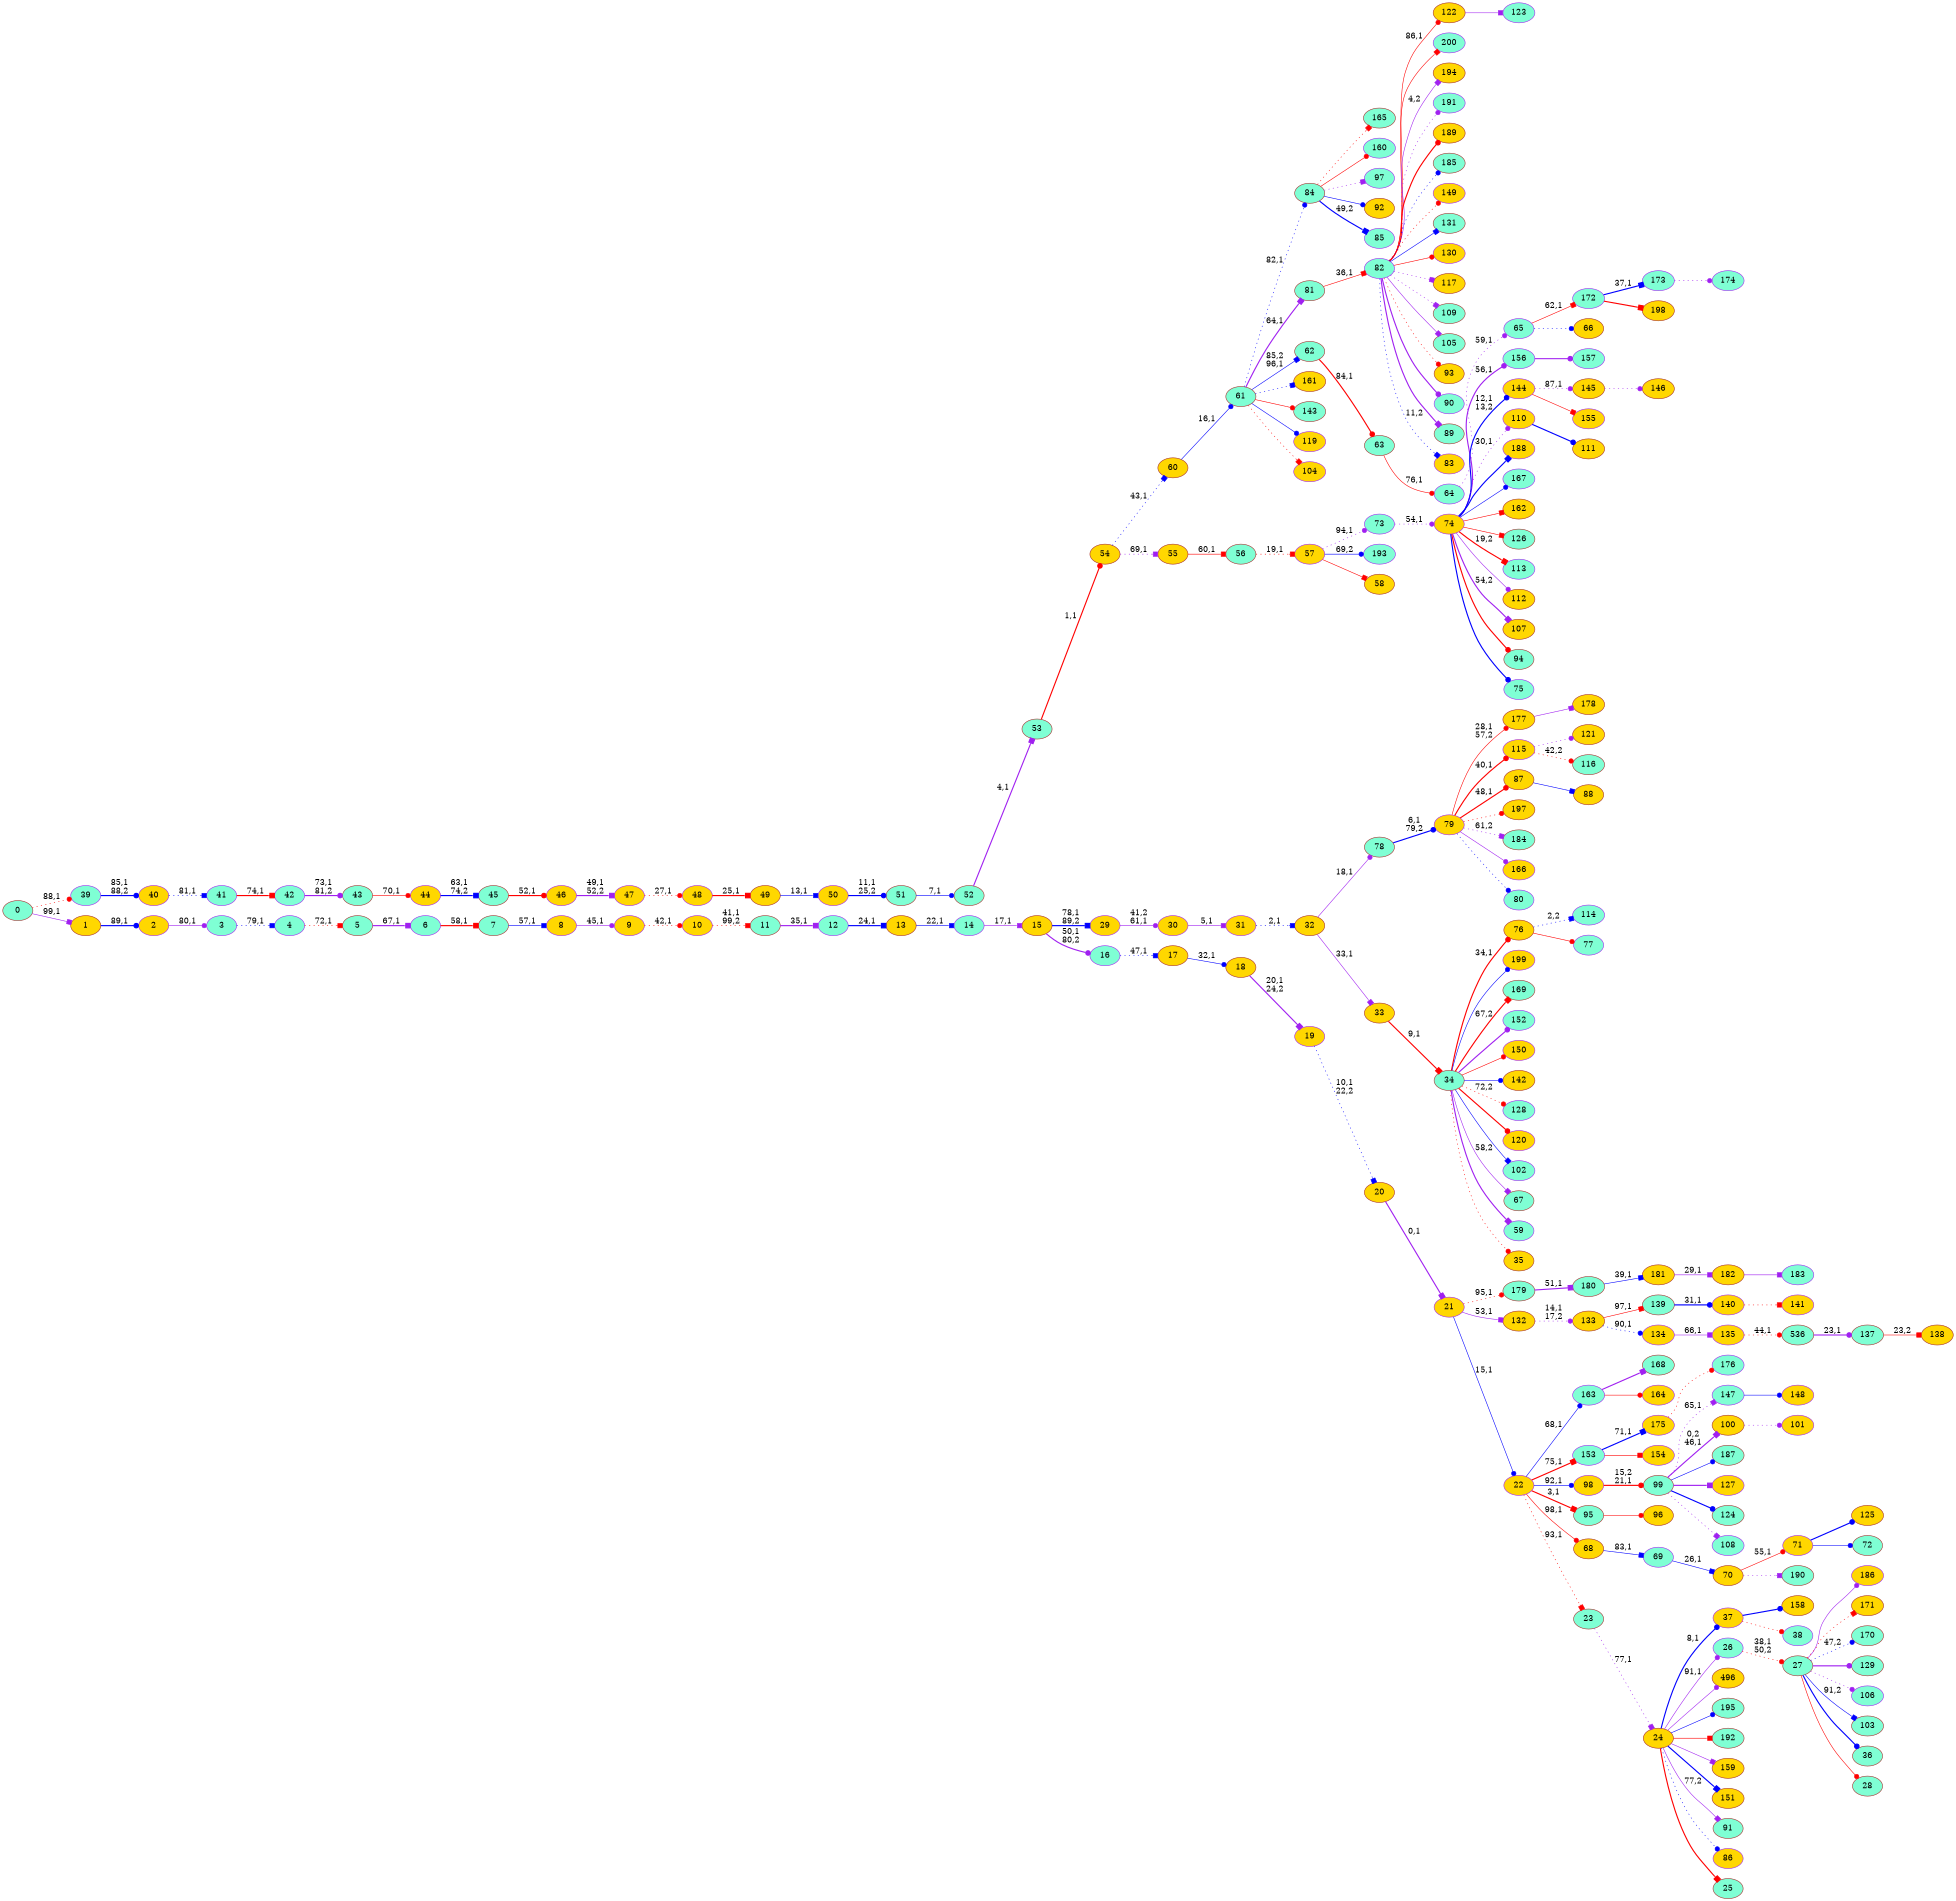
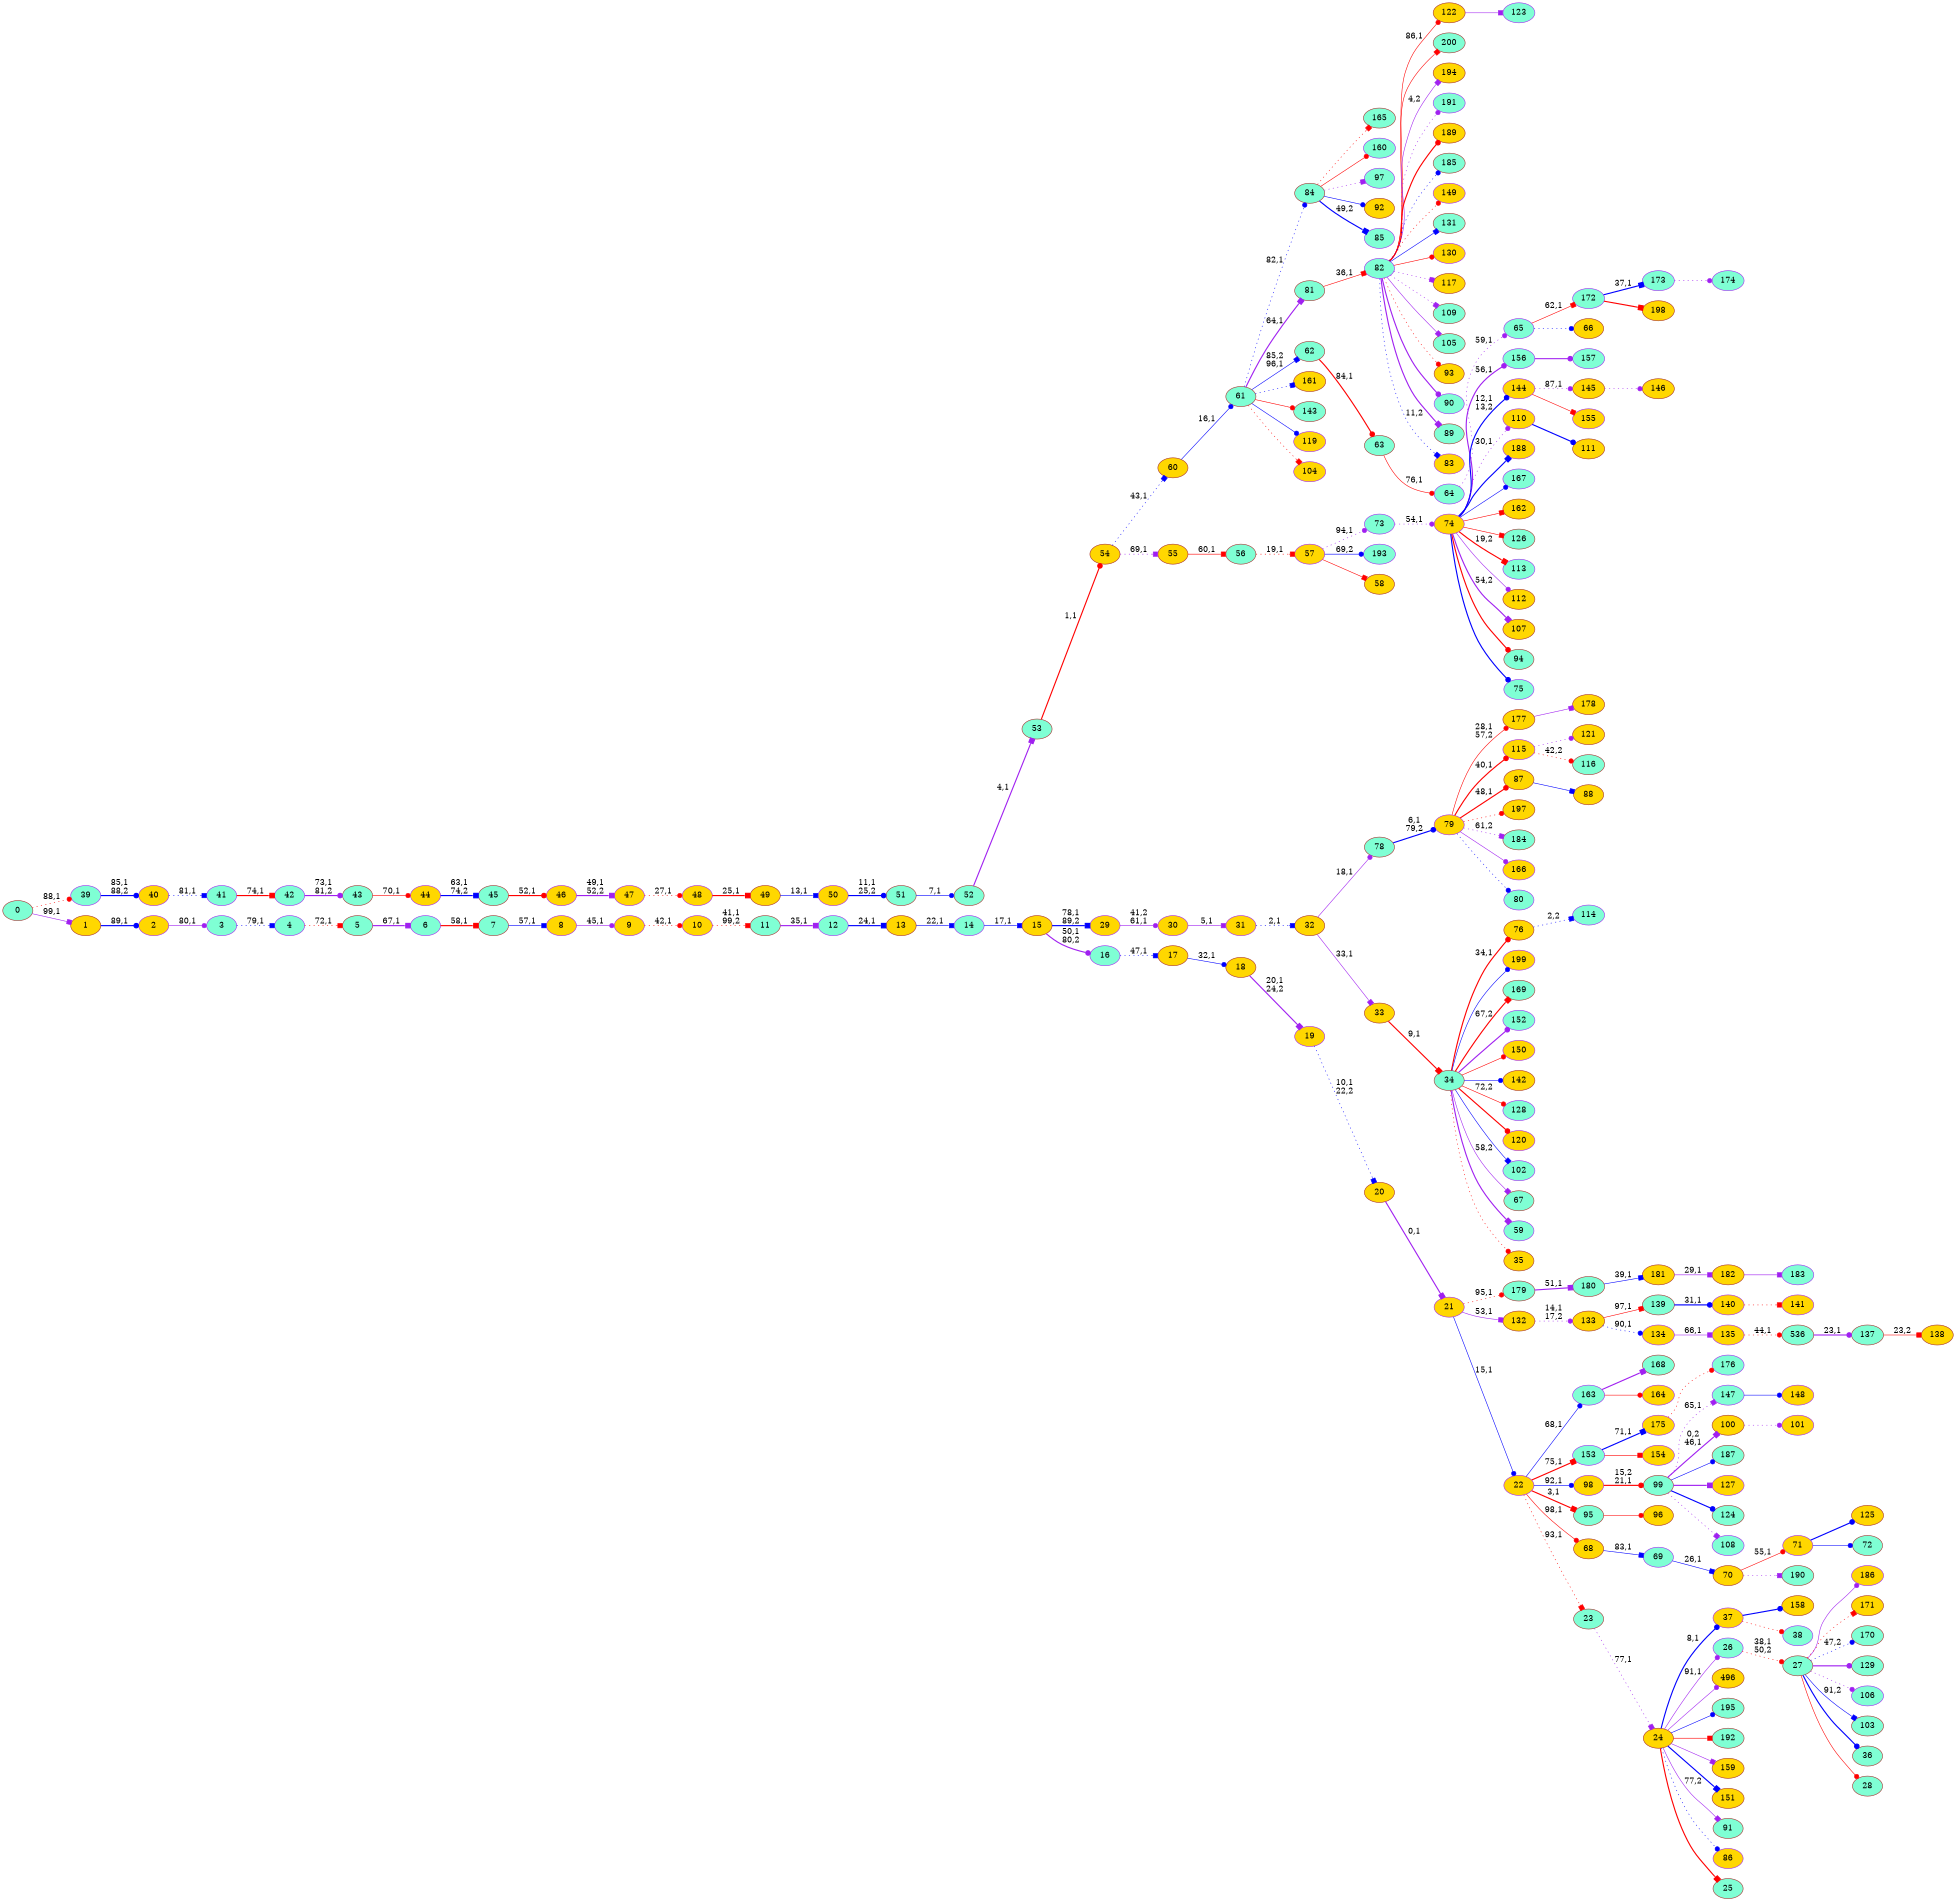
(1449, 43) -> (1449, 43)
(1000, 926) -> (1000, 926)
(1589, 945) -> none
(1482, 1094) -> (1482, 1094)
